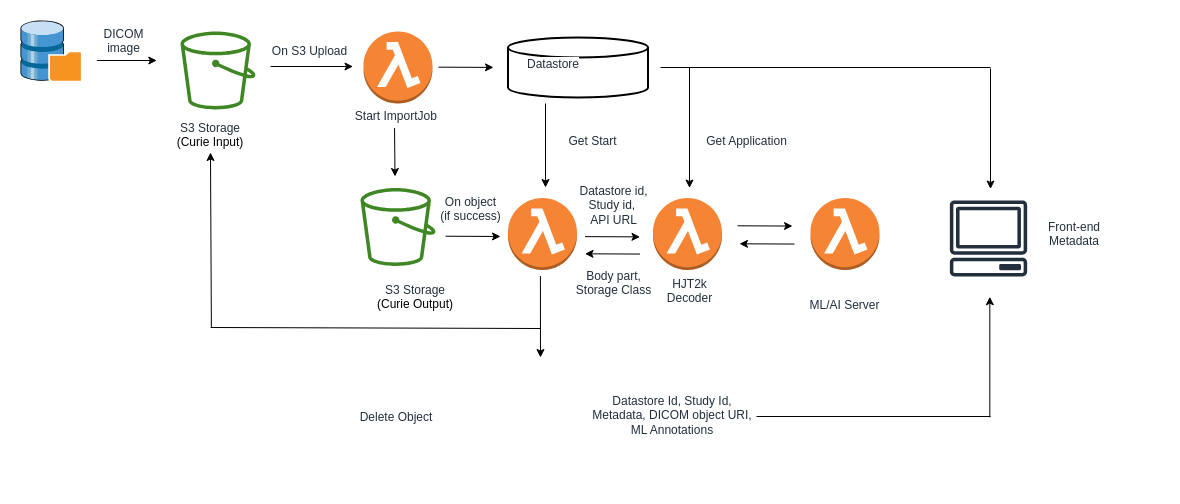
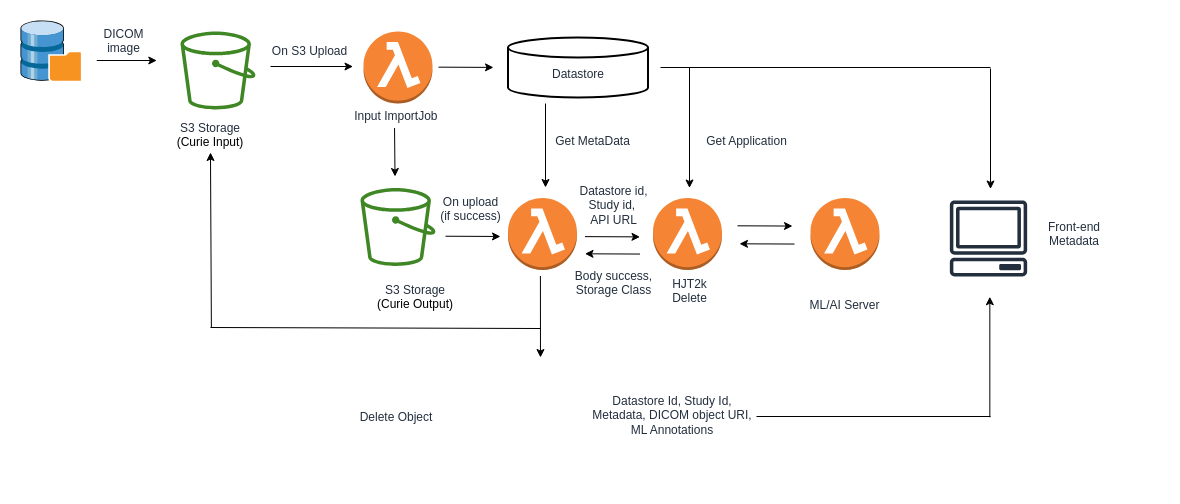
(553, 62) -> (578, 72)
(398, 124) -> (398, 124)
(593, 142) -> (593, 142)
(471, 210) -> (471, 210)
(614, 284) -> (614, 284)
(690, 292) -> (690, 292)
